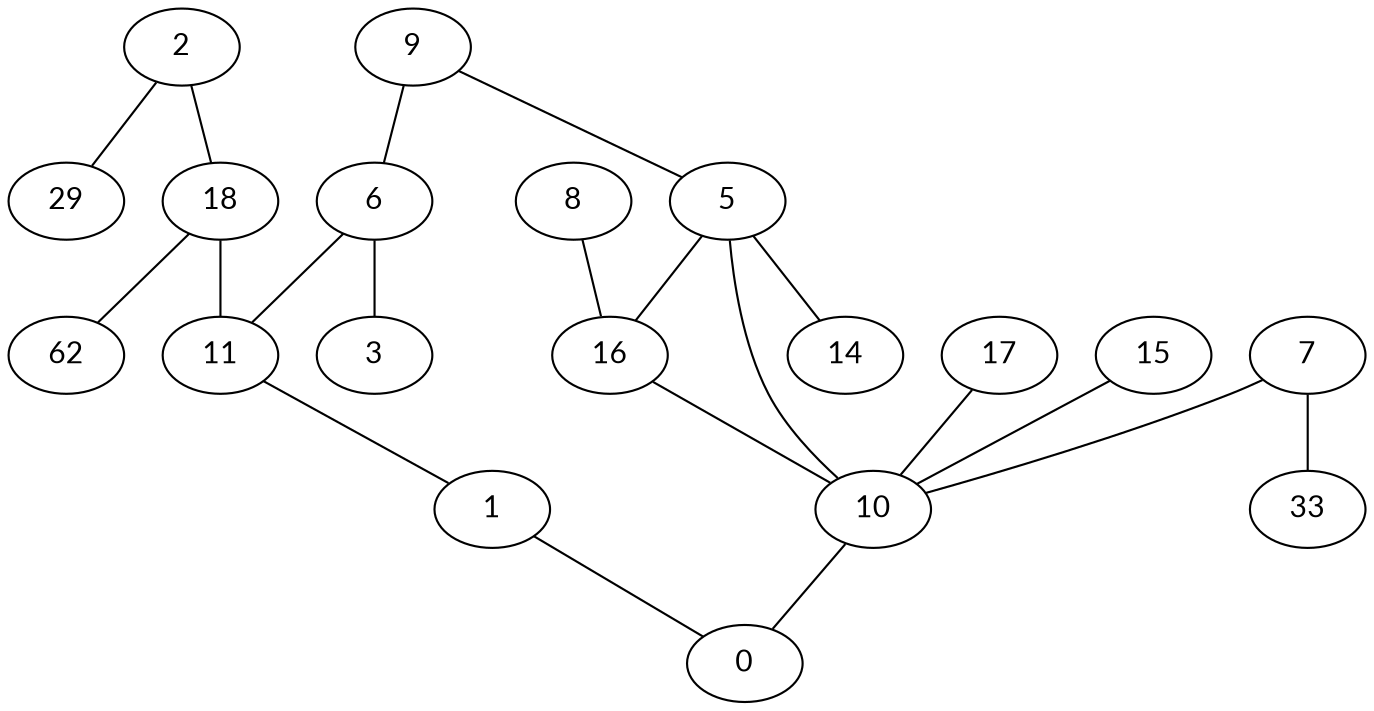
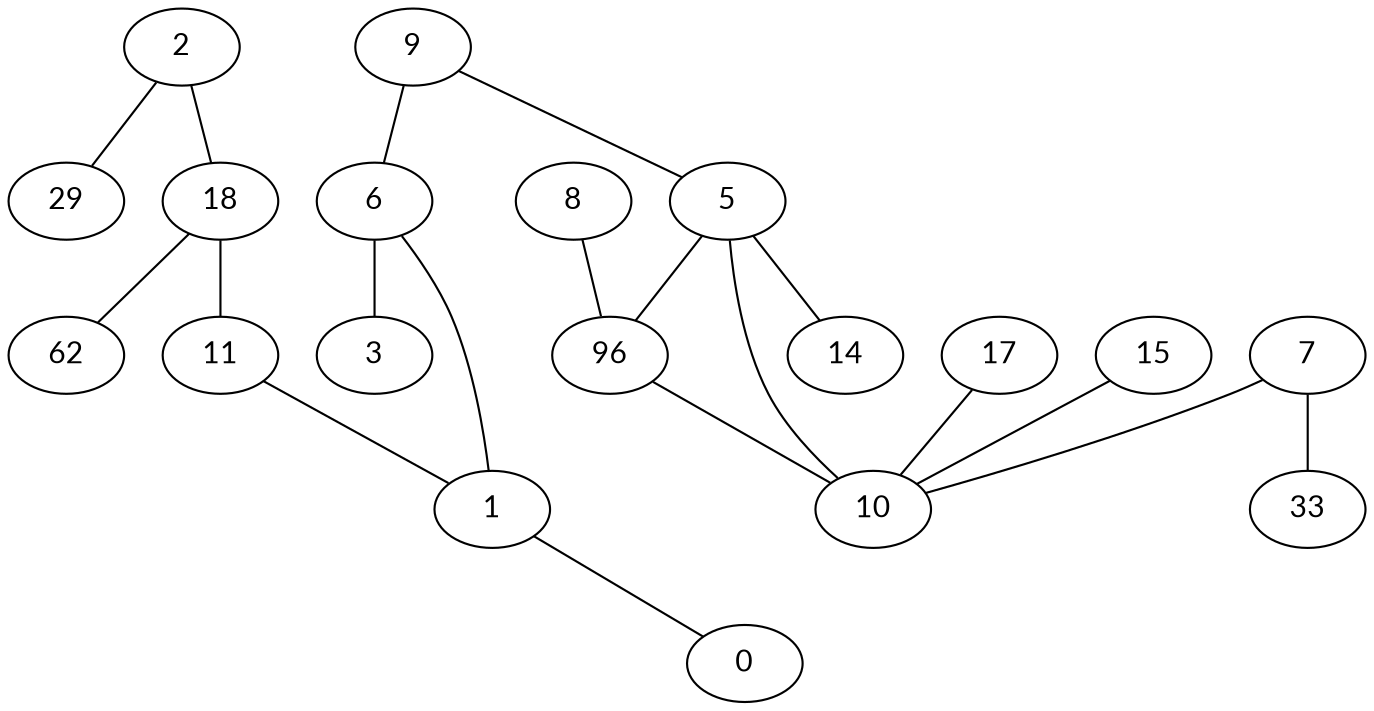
(298, 278) -> (463, 347)
(610, 355) -> (610, 355)
(809, 586) -> none
